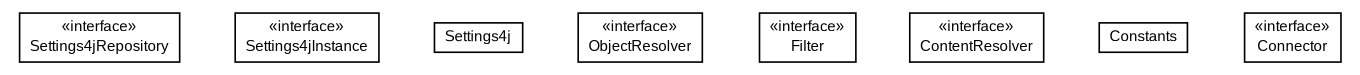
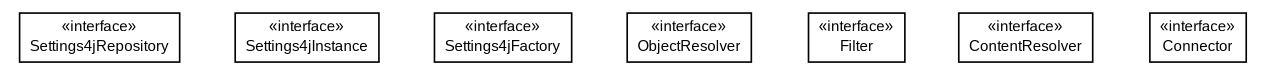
(479, 38) -> none
none -> (503, 38)
(1143, 38) -> none
